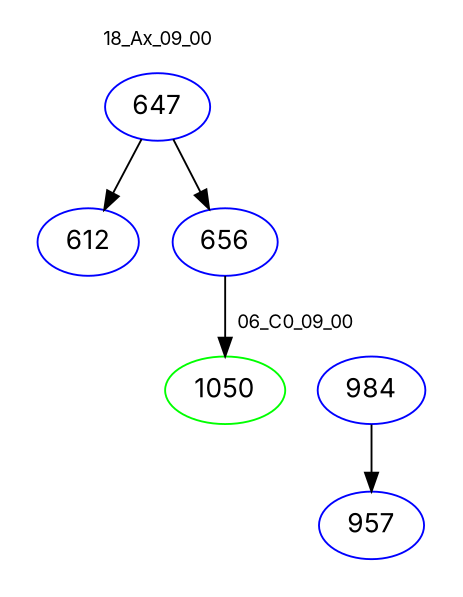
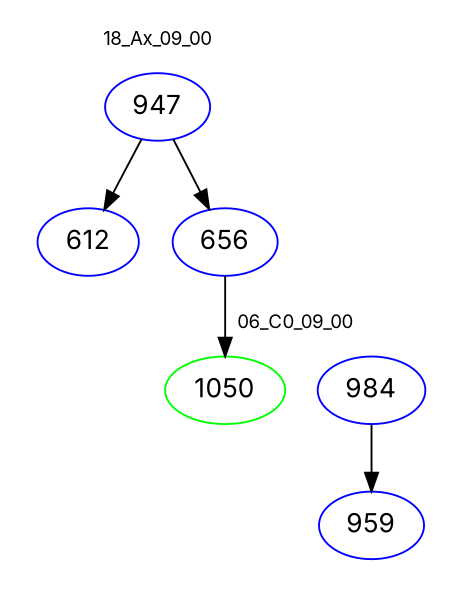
(158, 107) -> (158, 107)
(372, 525) -> (372, 525)
